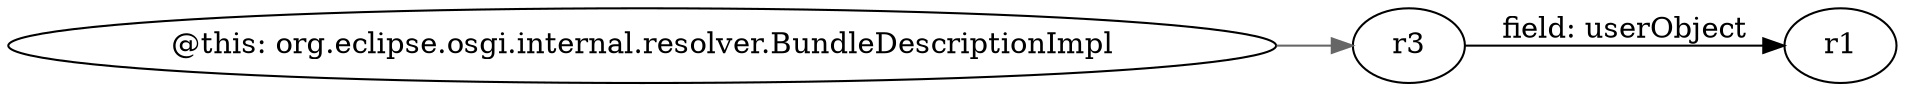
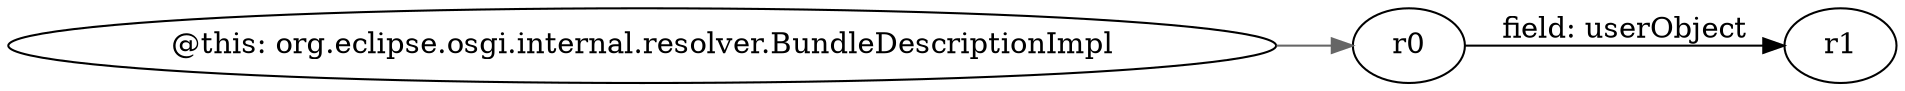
(1409, 46) -> (1409, 46)
